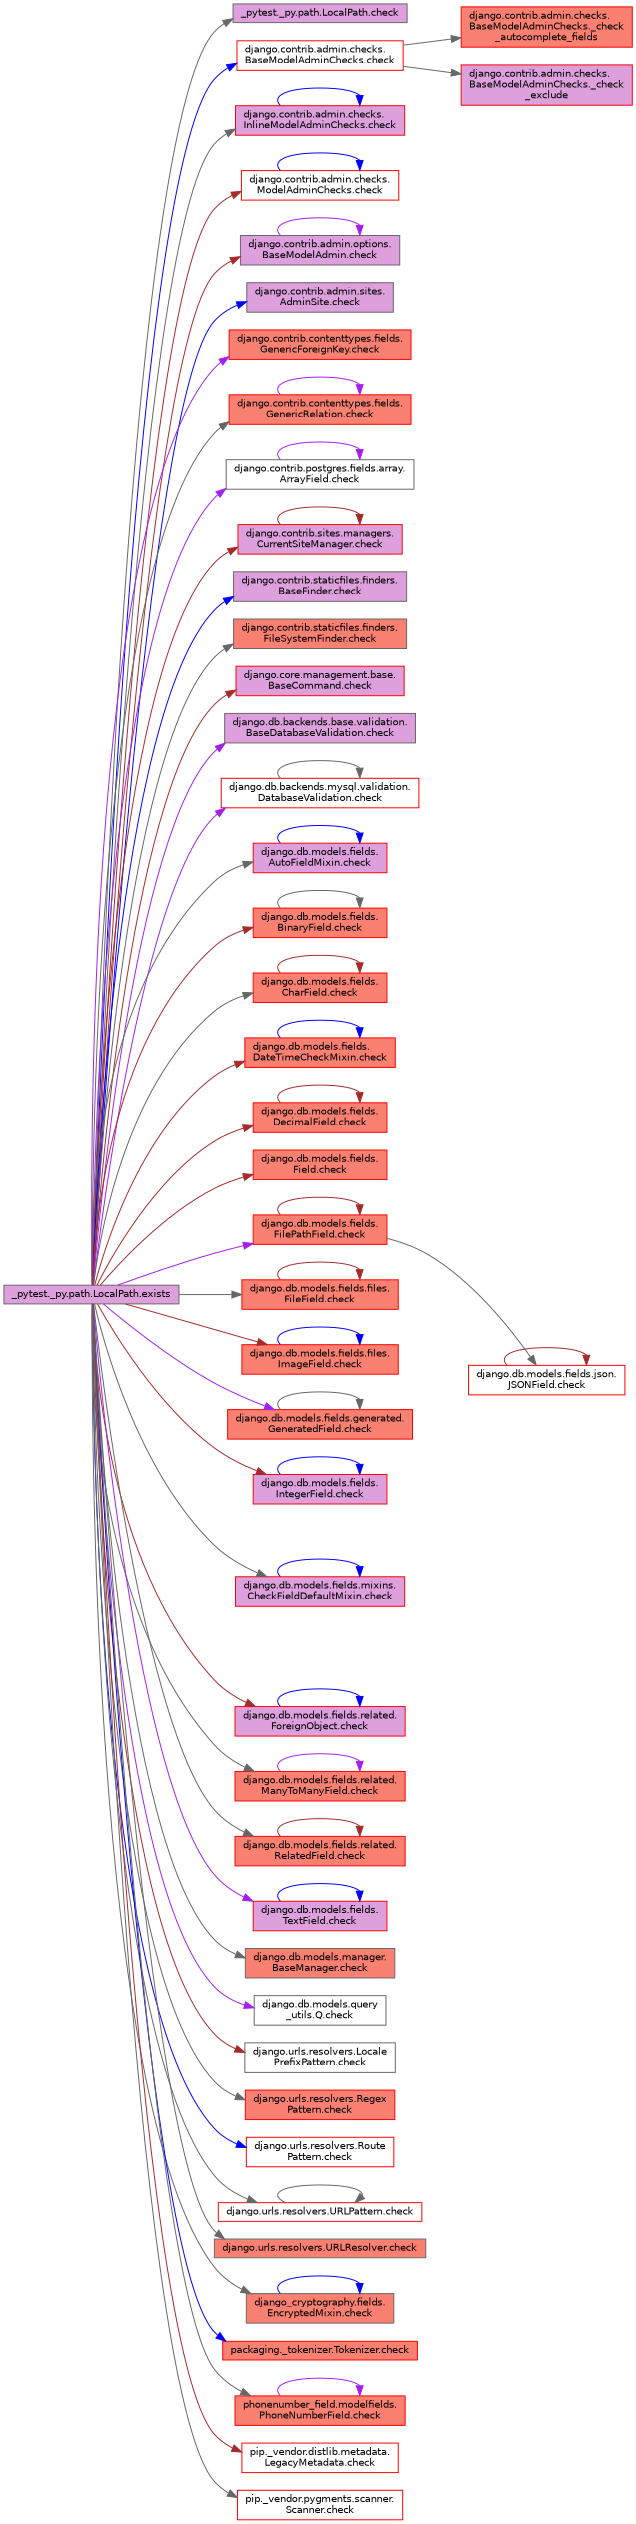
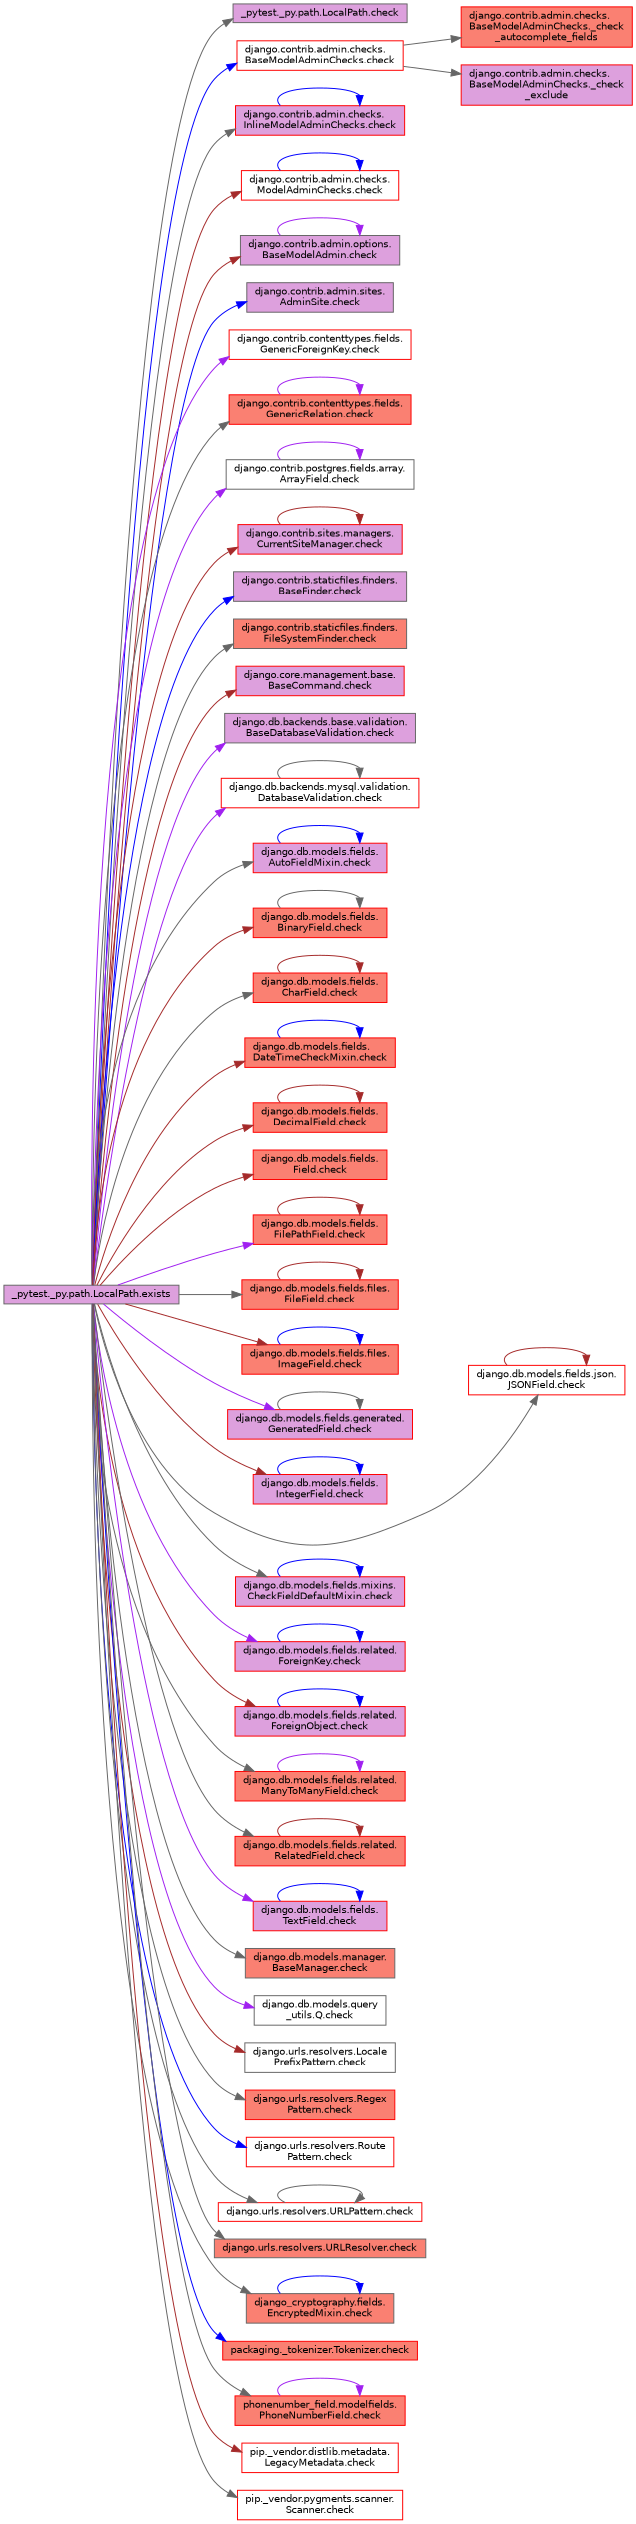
(320, 345) -> (320, 345)
(468, 1285) -> (274, 1539)
(320, 1424) -> (320, 1424)
none -> (320, 1656)
